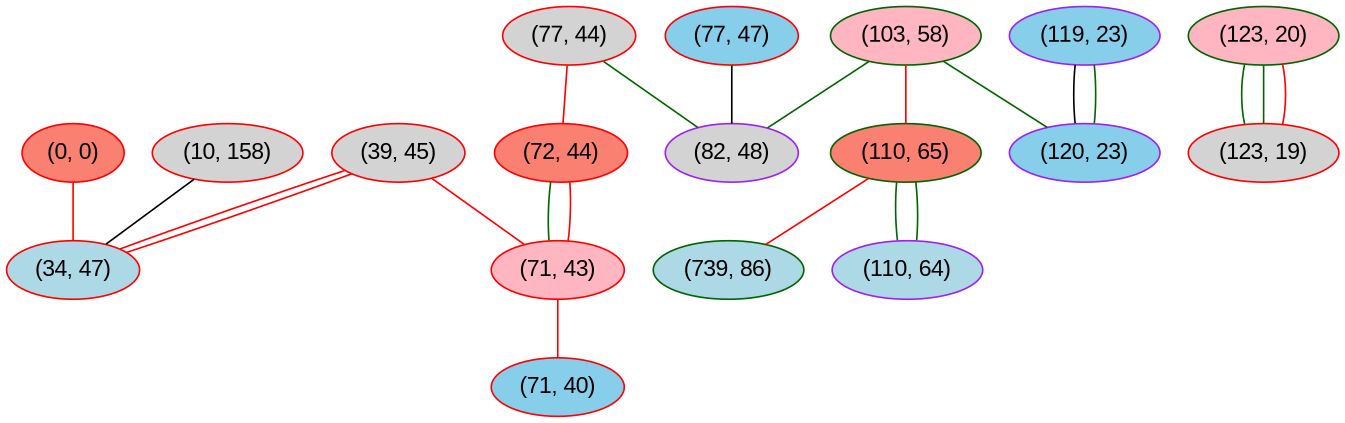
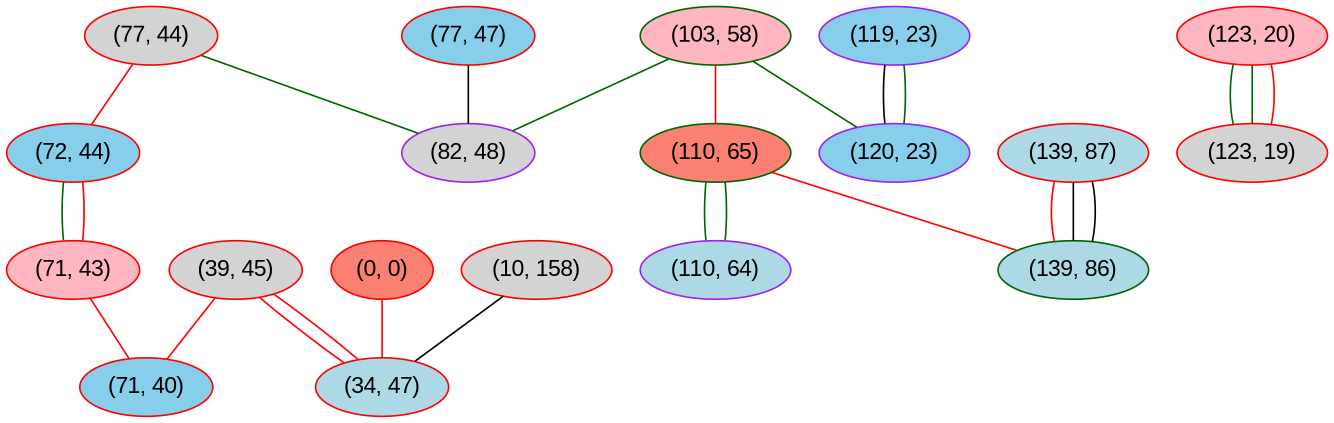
(1264, 36) -> (1252, 36)
(561, 153) -> (73, 153)
none -> (1073, 153)
(478, 211) -> (191, 329)
(729, 270) -> (1073, 270)
